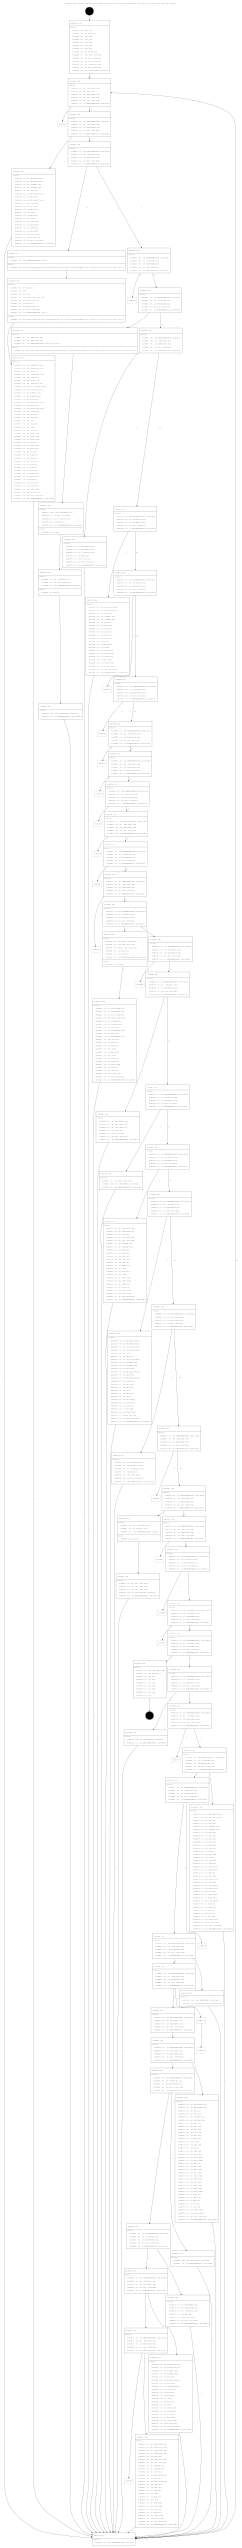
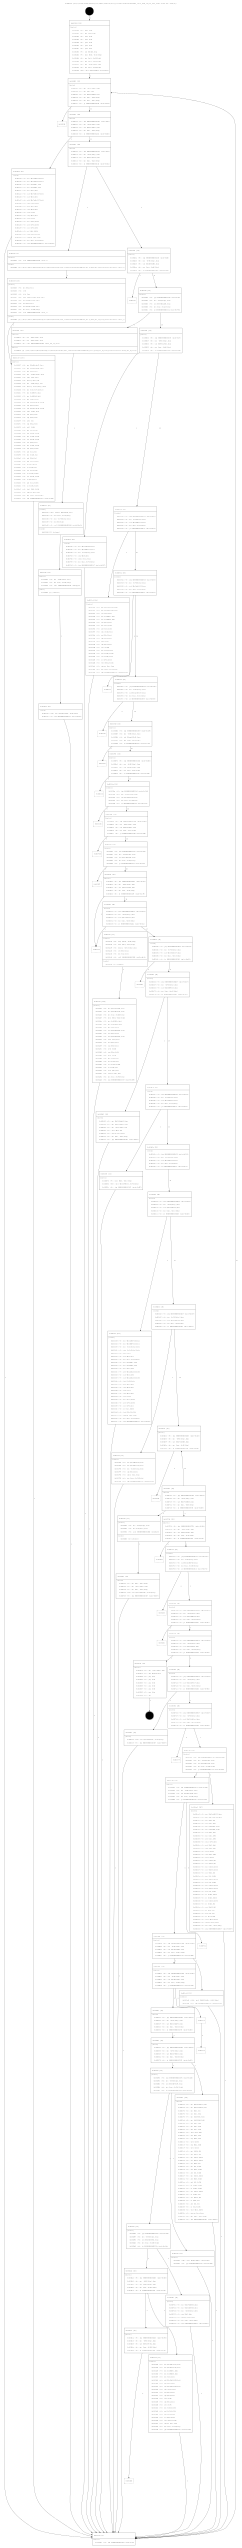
(125, 929) -> (100, 935)
(125, 1260) -> none
(178, 1468) -> (183, 1469)
(157, 2481) -> none
